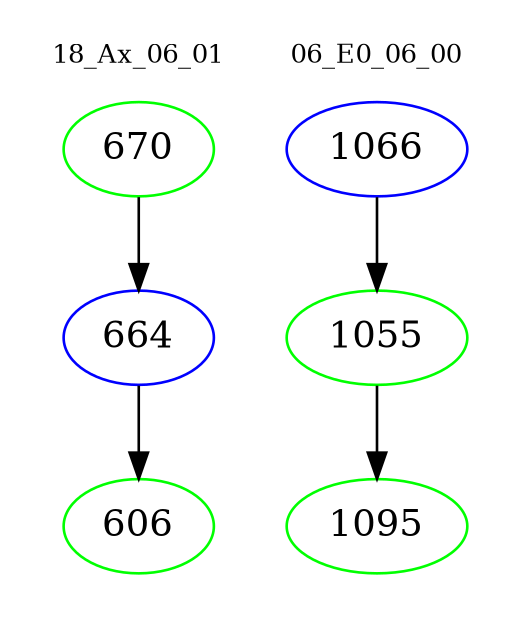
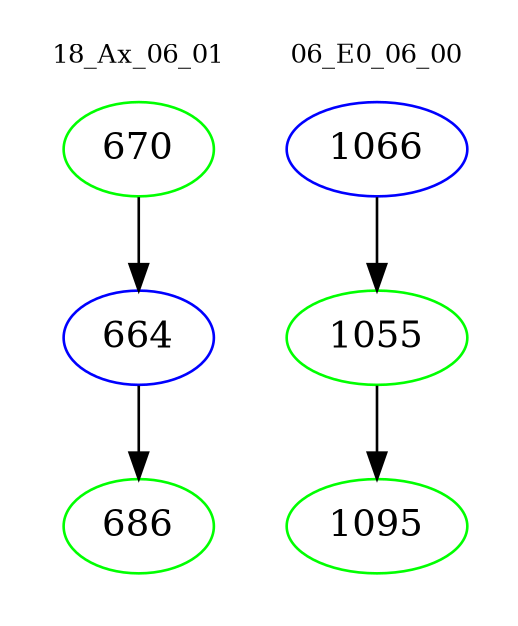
(139, 526) -> (139, 526)
